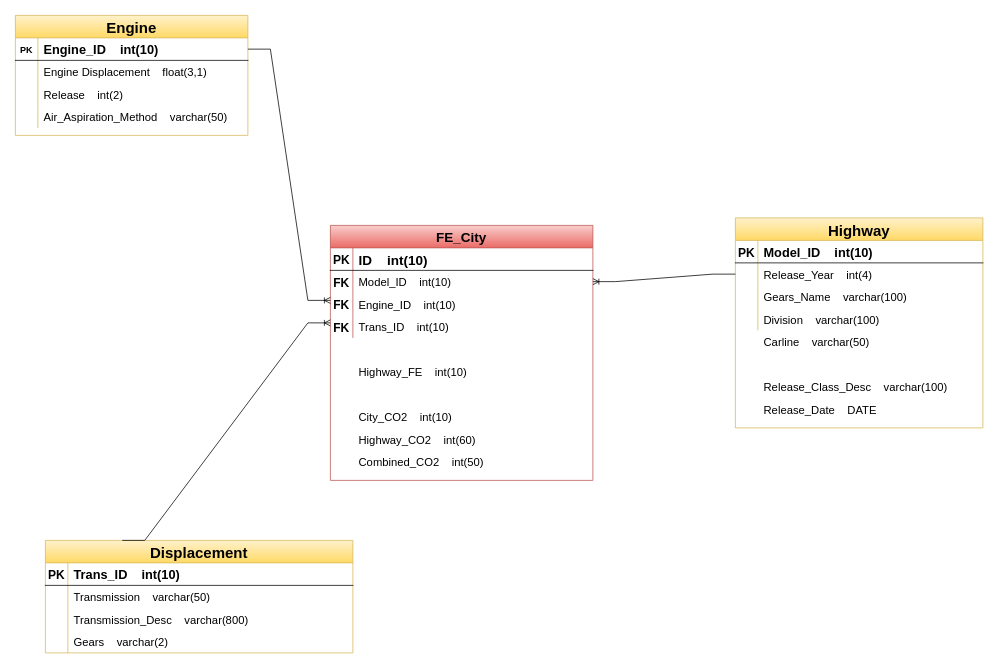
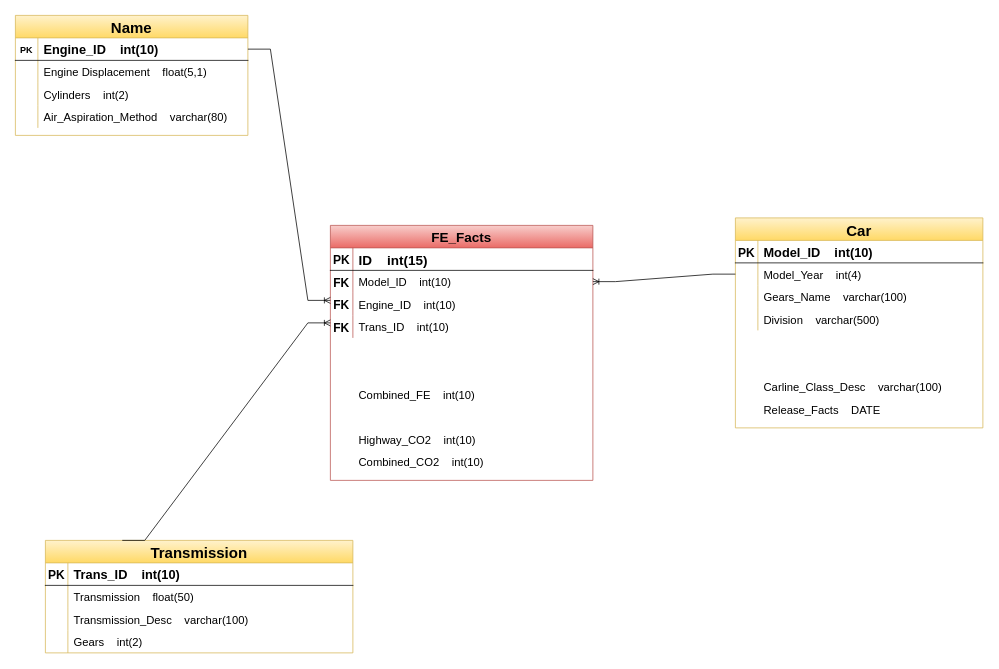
(131, 28) -> (131, 28)
(136, 72) -> (136, 72)
(94, 95) -> (99, 95)
(153, 117) -> (153, 117)
(859, 231) -> (859, 231)
(461, 238) -> (461, 238)
(406, 260) -> (406, 260)
(830, 275) -> (824, 275)
(835, 320) -> (835, 320)
(814, 342) -> none
(428, 372) -> none
(868, 387) -> (866, 387)
none -> (435, 394)
(825, 410) -> (828, 410)
(454, 417) -> none
(425, 440) -> (425, 440)
(428, 462) -> (428, 462)
(199, 553) -> (199, 553)
(156, 597) -> (148, 597)
(175, 620) -> (175, 620)
(133, 642) -> (119, 642)
